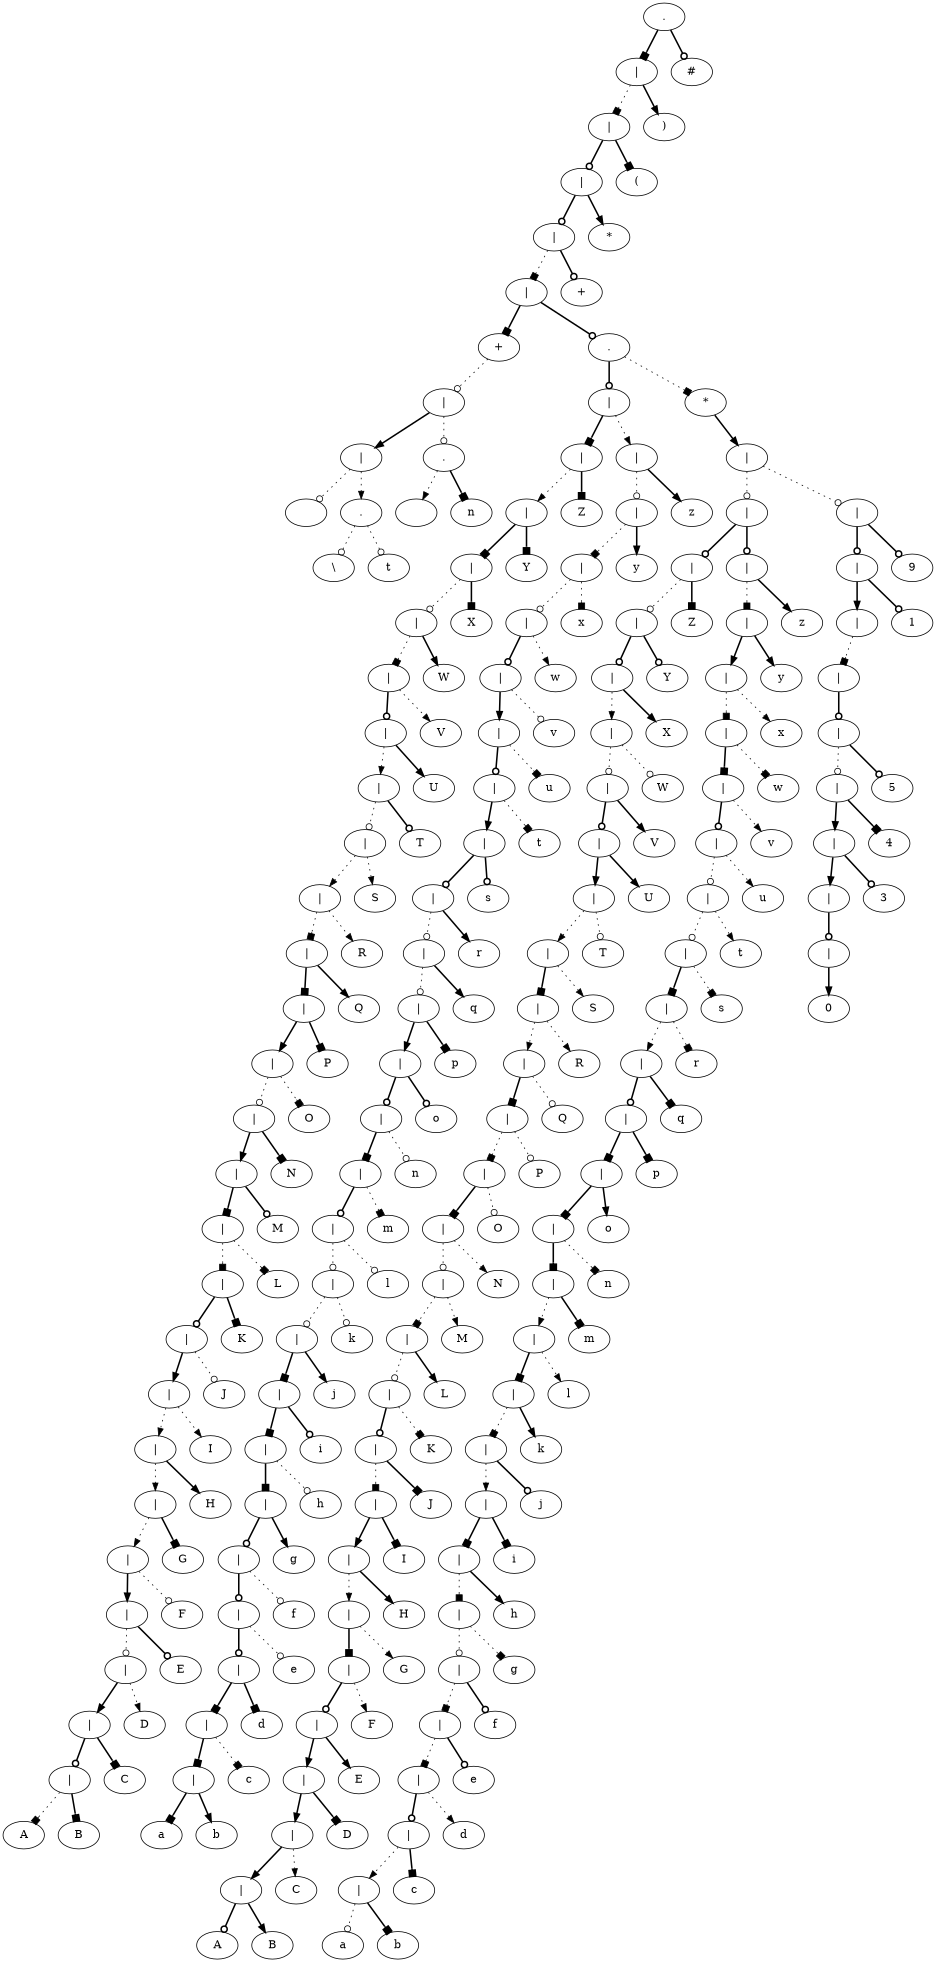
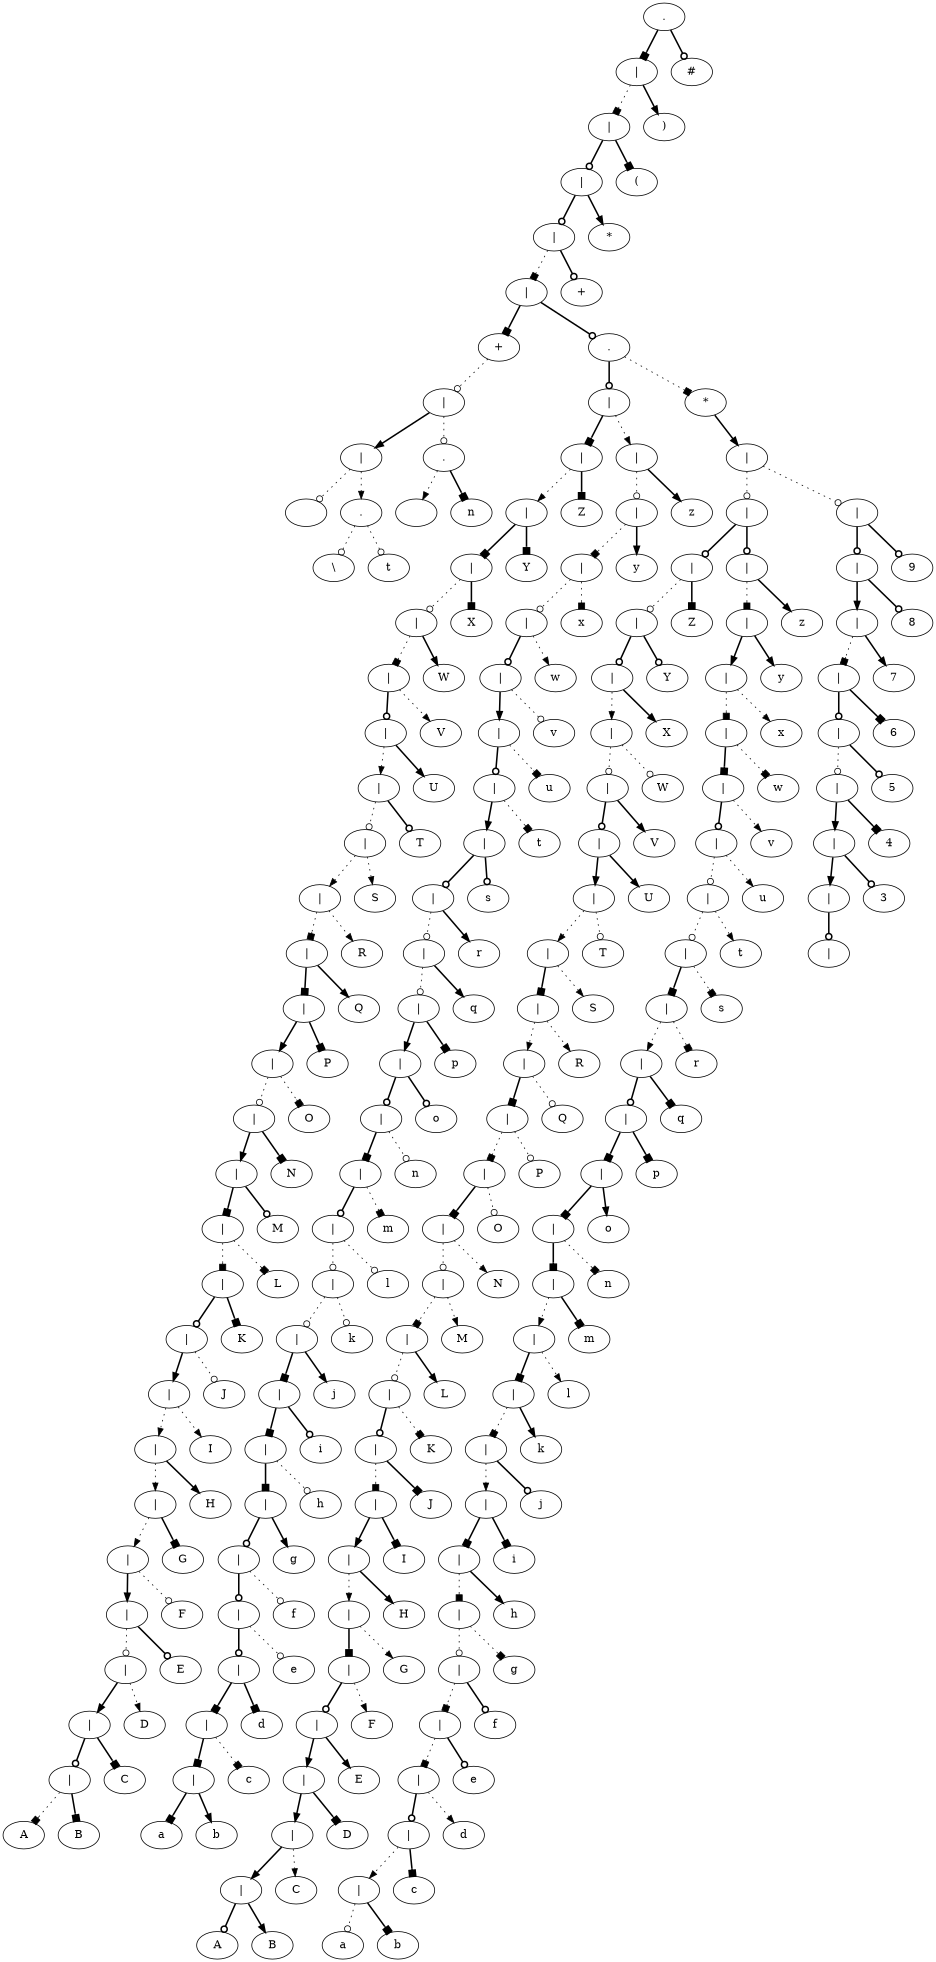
(912, 623) -> (912, 623)
none -> (894, 678)
none -> (894, 733)
(829, 1009) -> none
